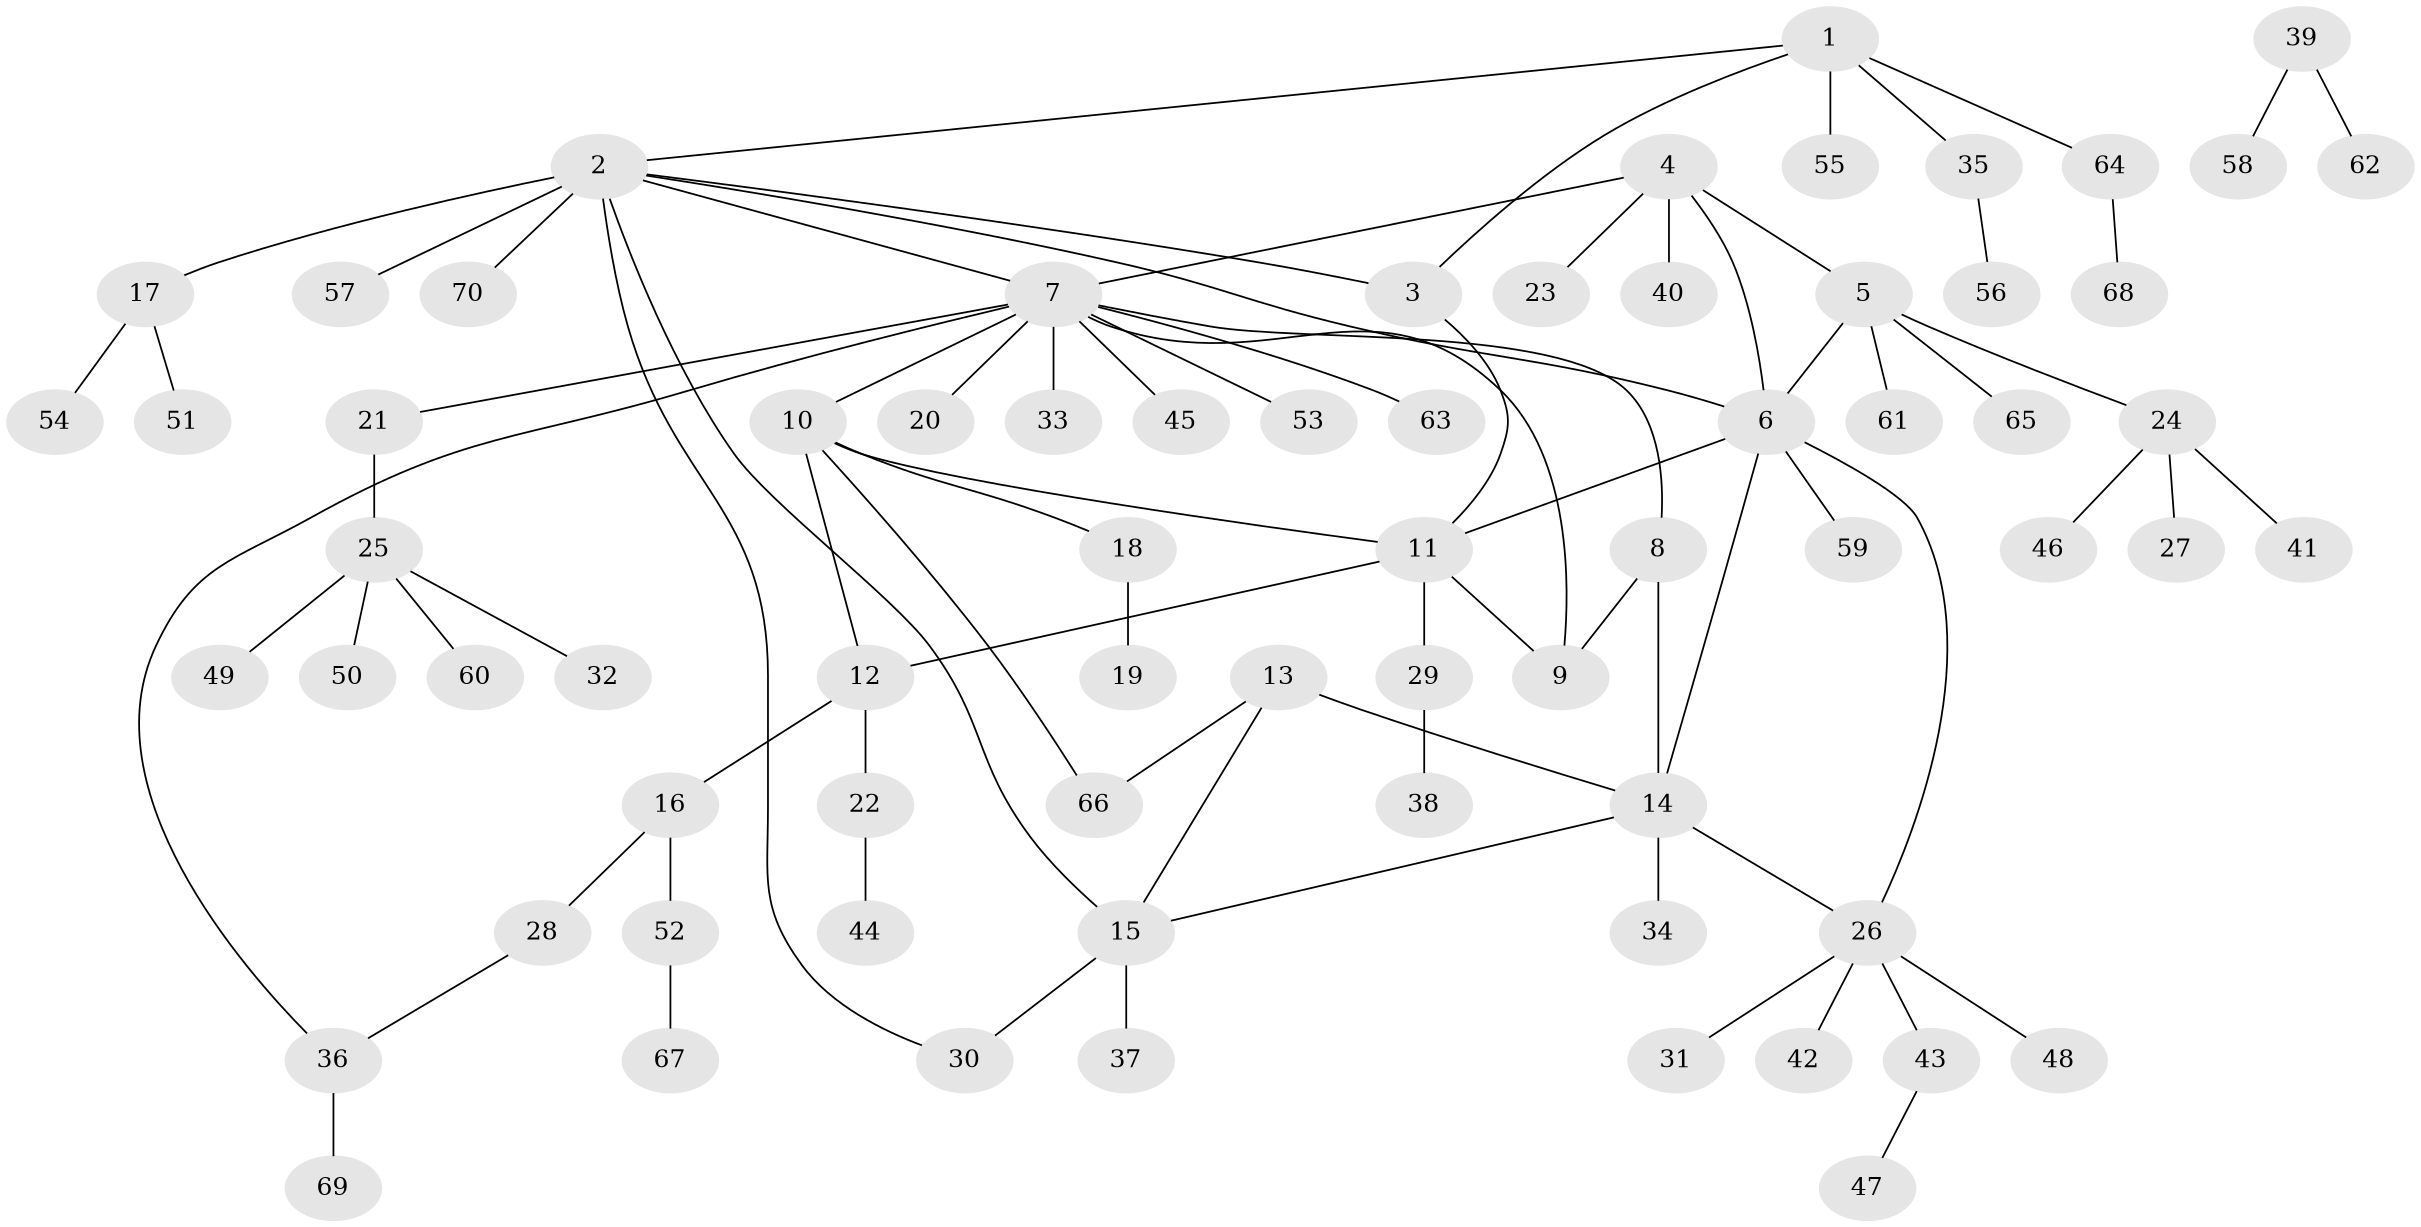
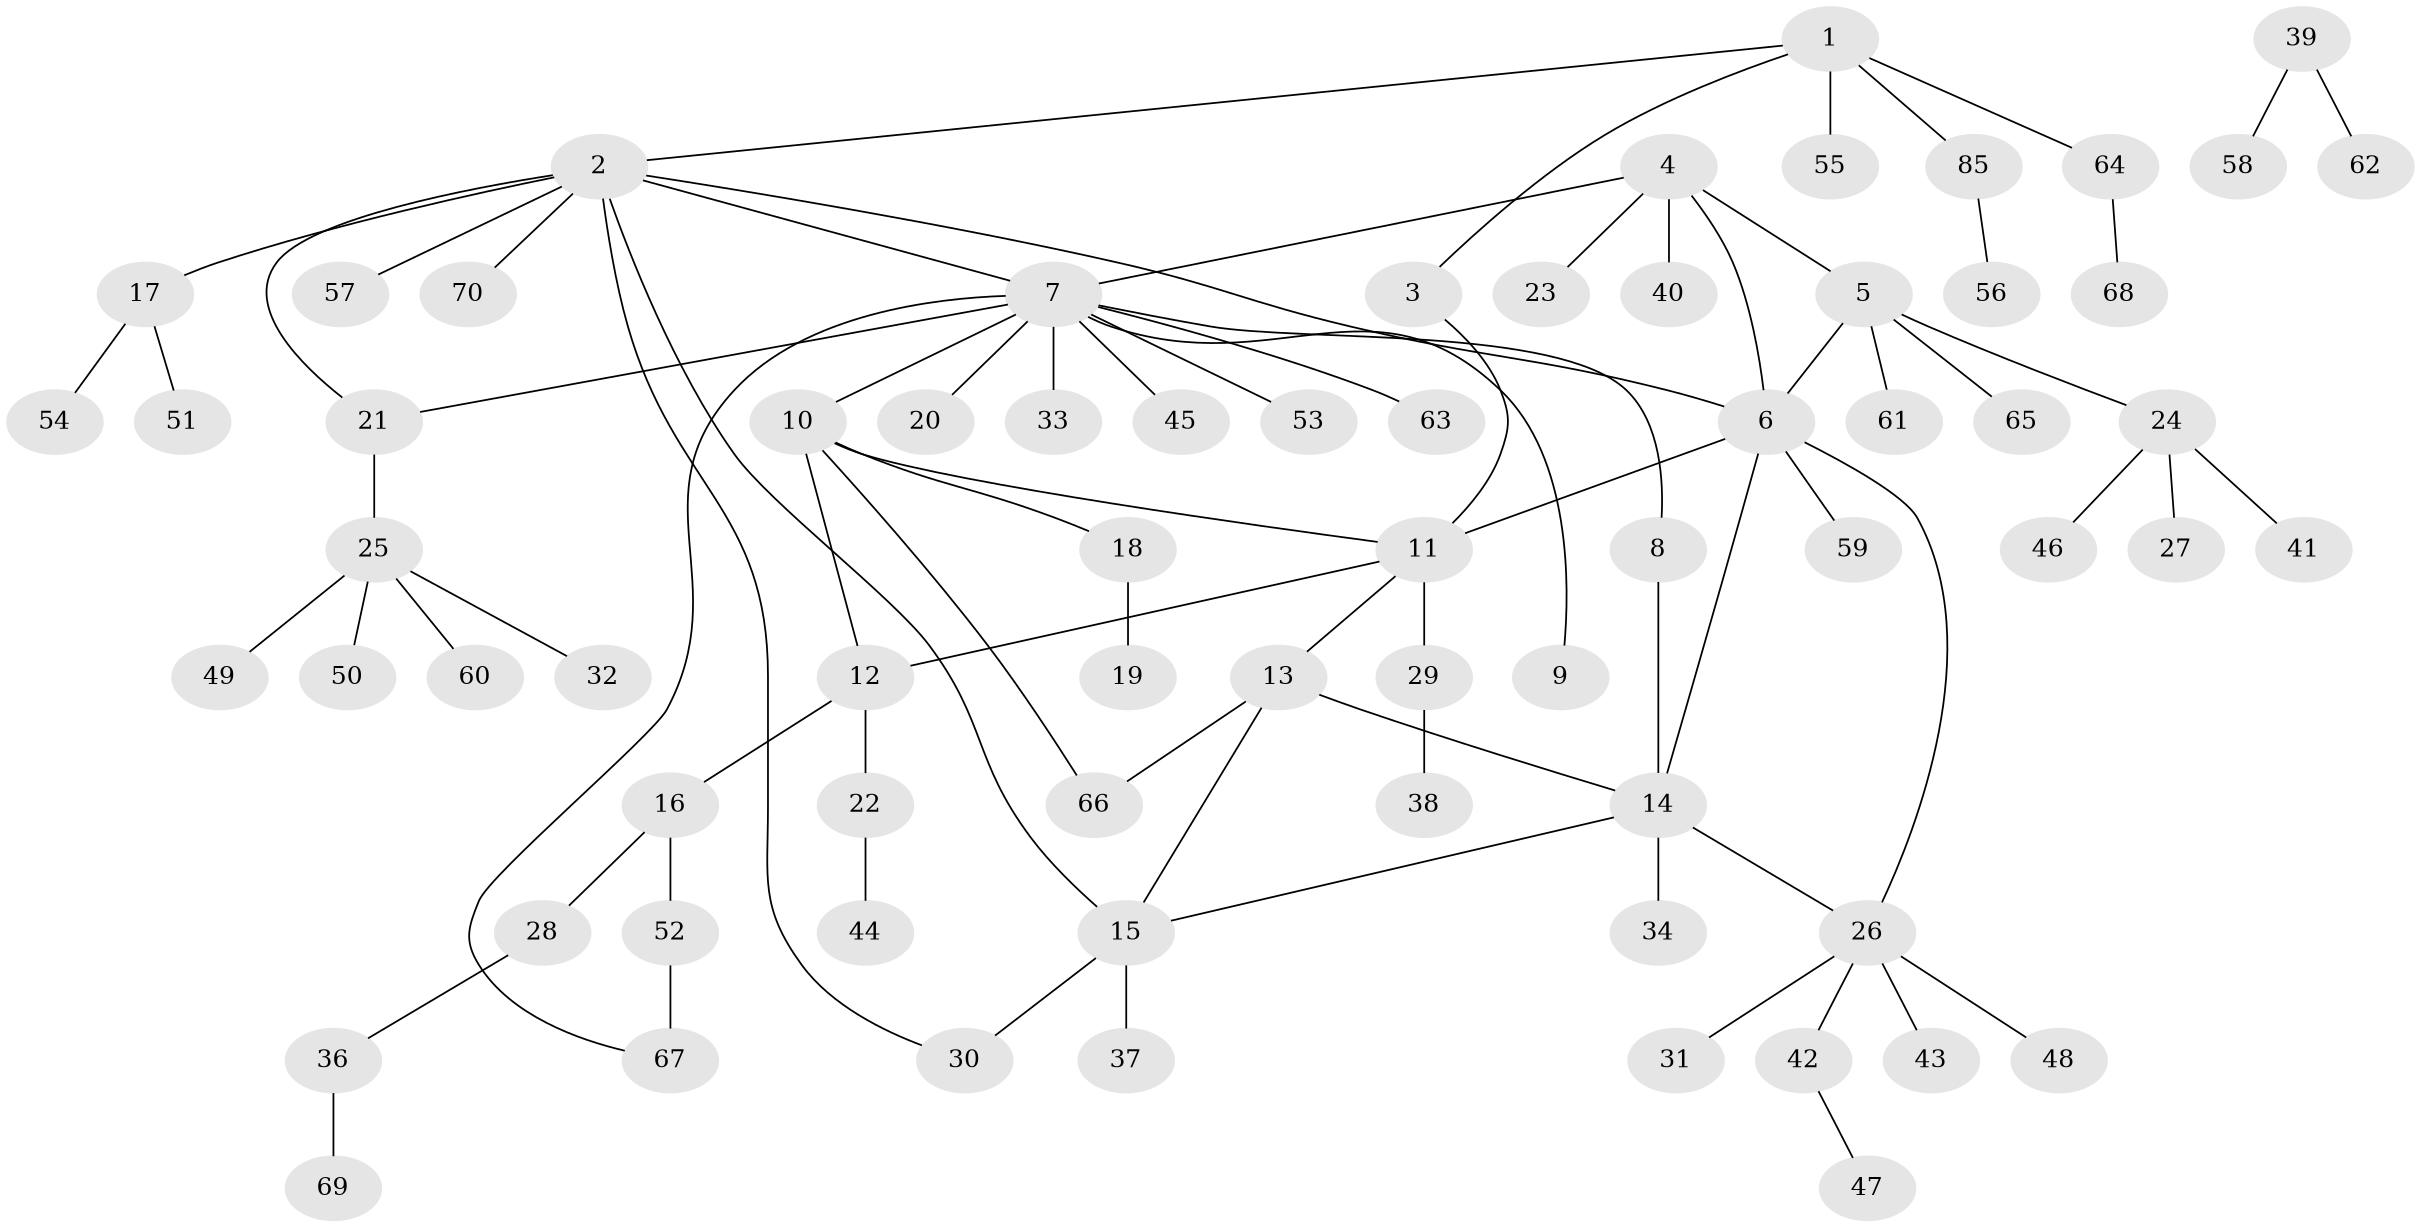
(1974, 167) -> (1974, 167)
(1008, 223) -> (282, 258)
(348, 498) -> (687, 653)
(1493, 614) -> (1351, 614)
(1610, 614) -> none
(1899, 1125) -> (1836, 1125)
